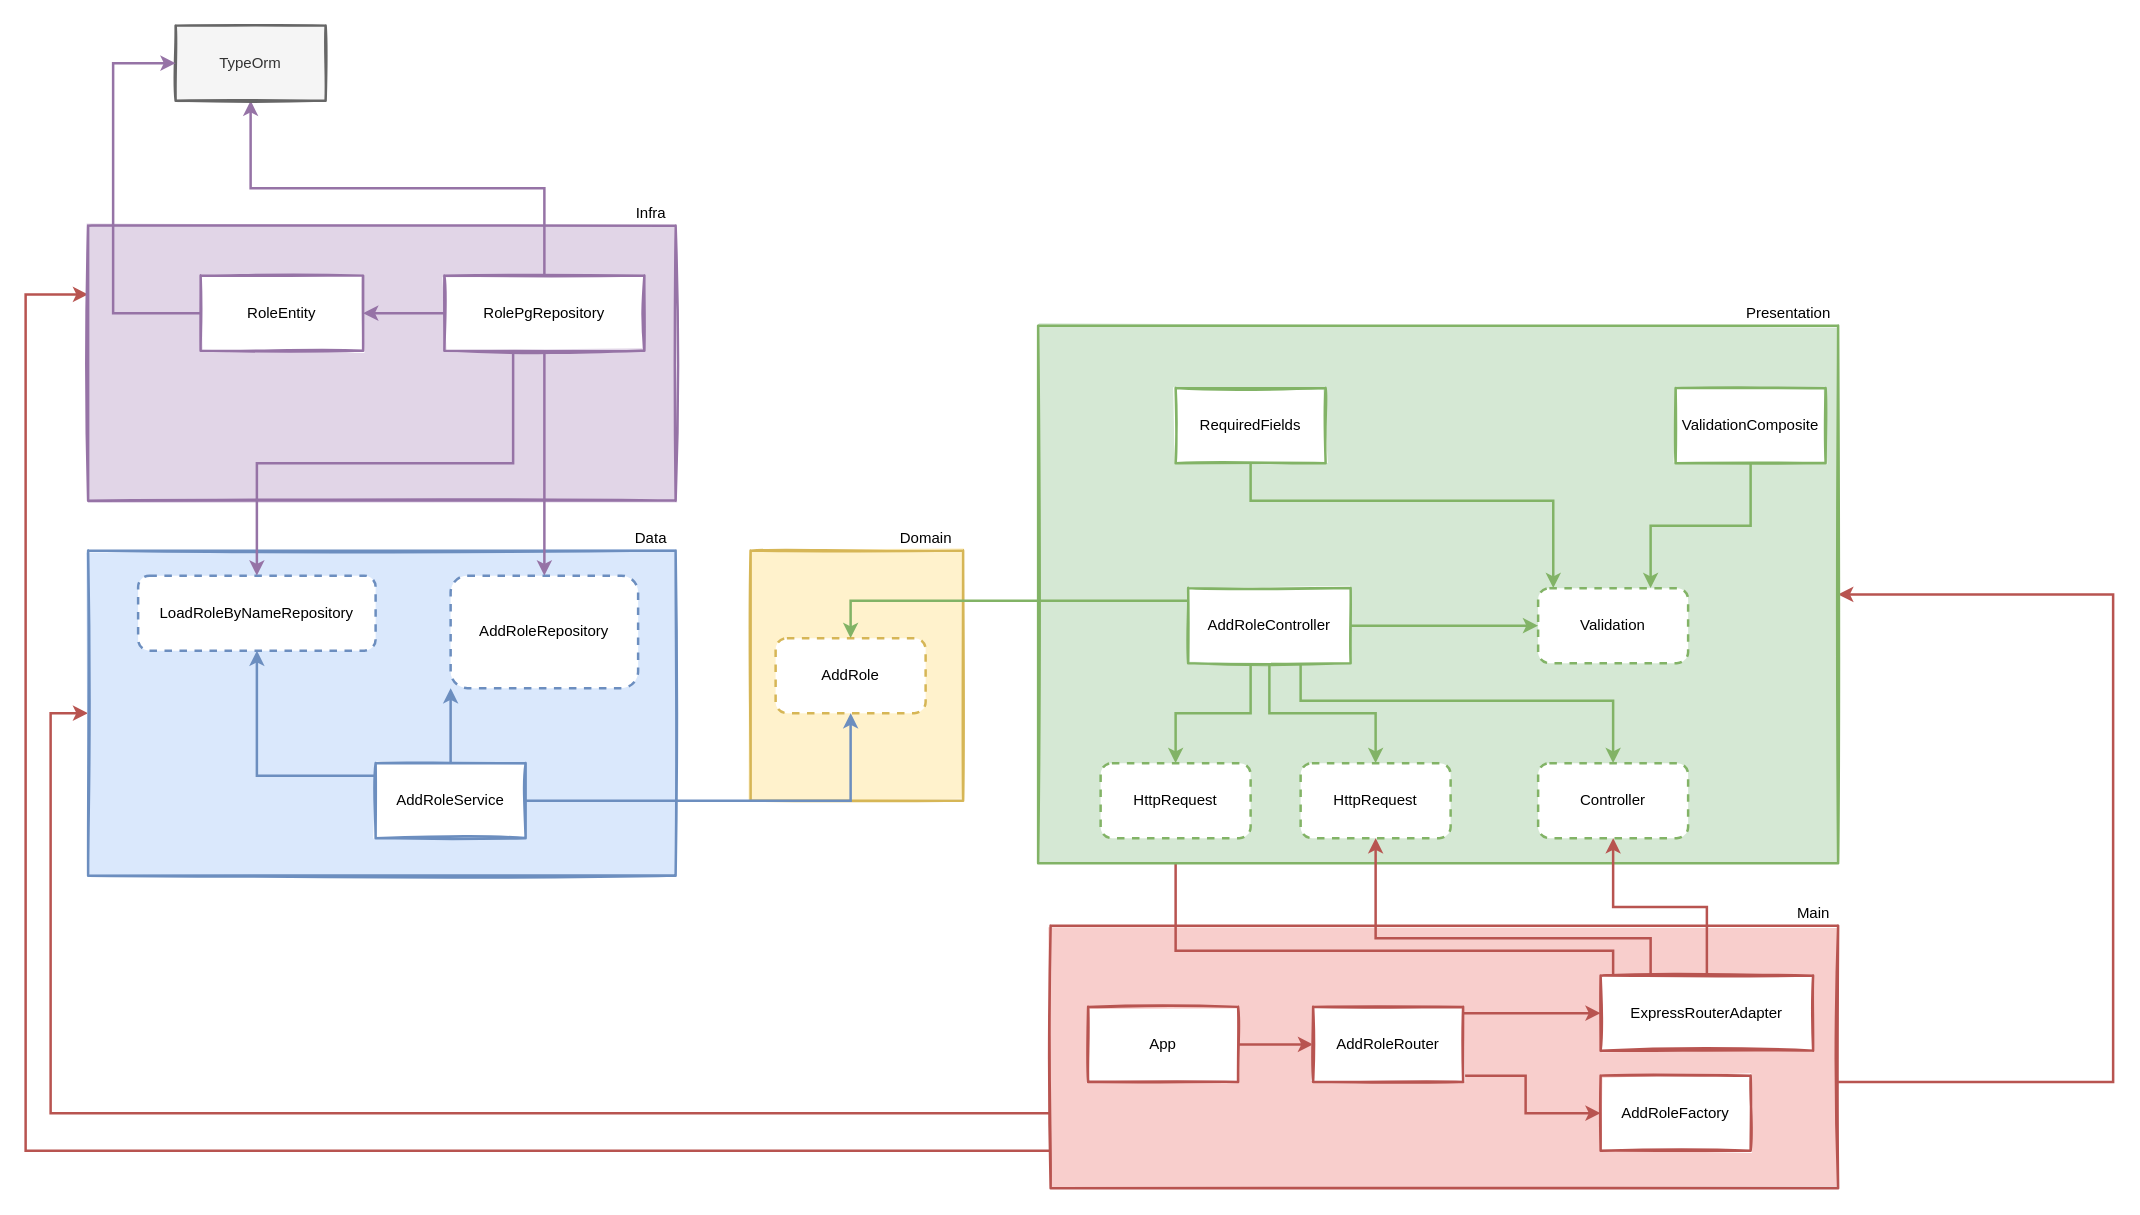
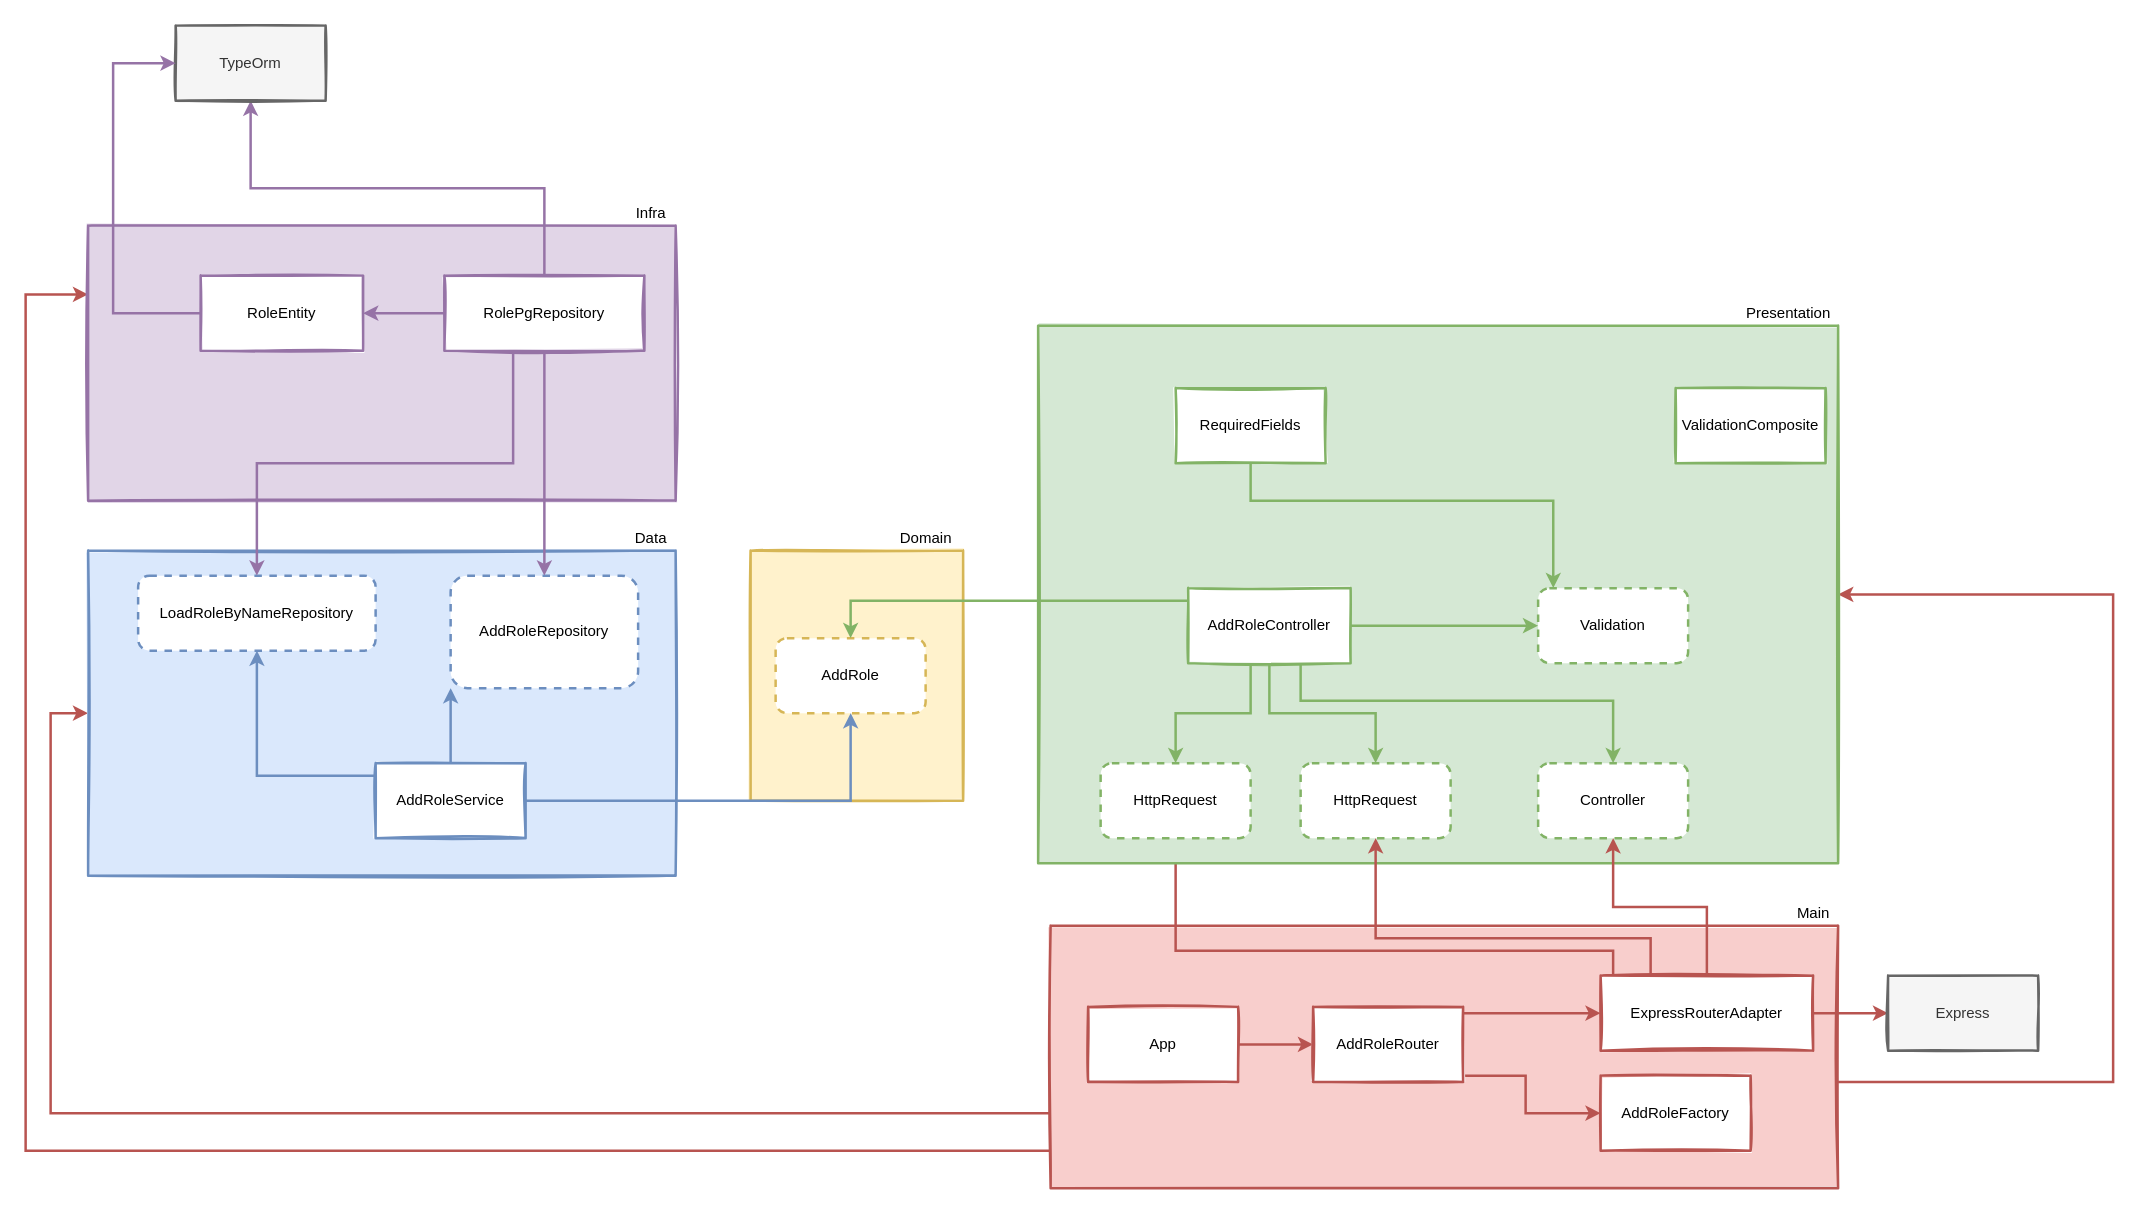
(1705, 526) -> none
none -> (1846, 1013)
none -> (1963, 1013)
